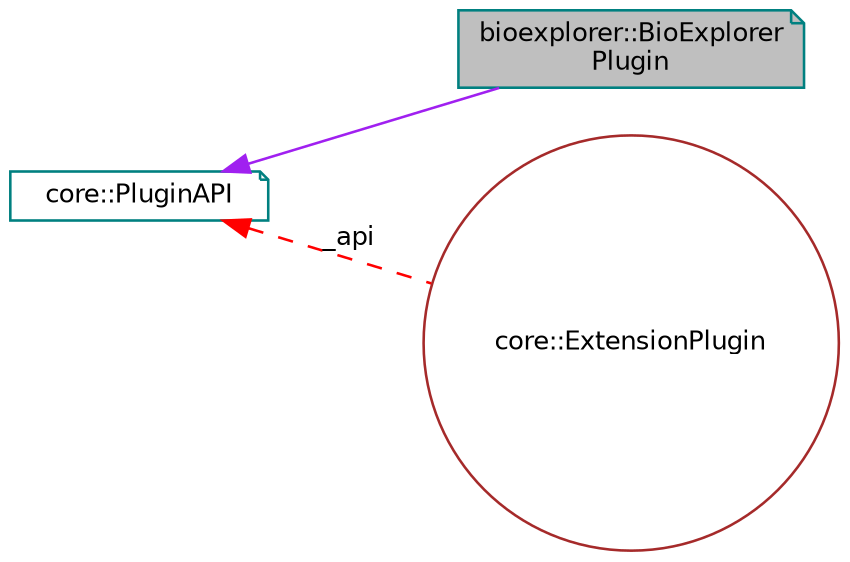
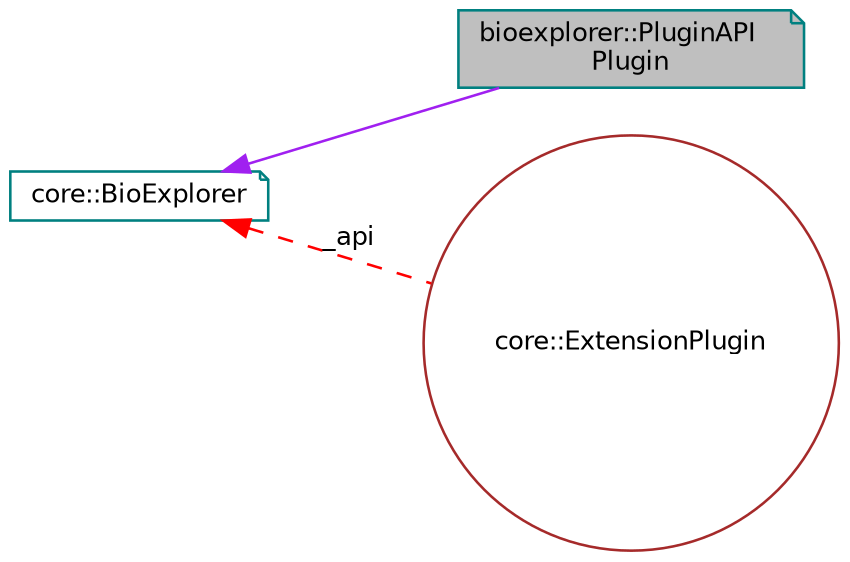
(631, 49) -> (631, 49)
(139, 196) -> (139, 196)
